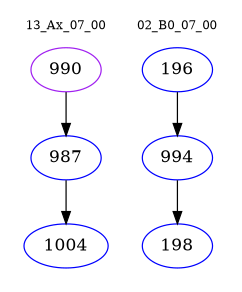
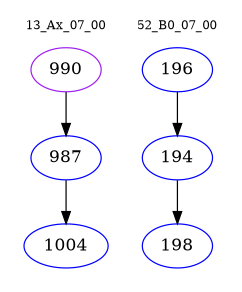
(177, 26) -> (177, 26)
(177, 158) -> (177, 158)
